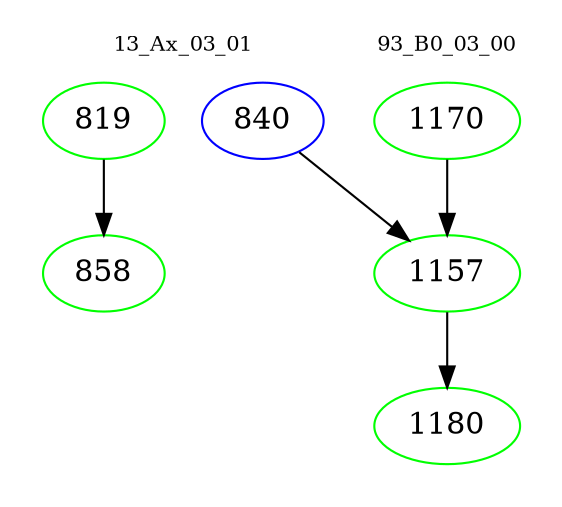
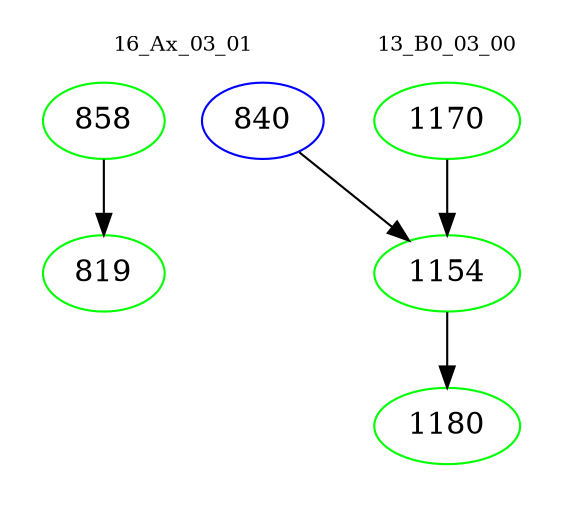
(183, 46) -> (183, 46)
(447, 46) -> (447, 46)
(104, 187) -> (104, 187)
(447, 273) -> (447, 273)
